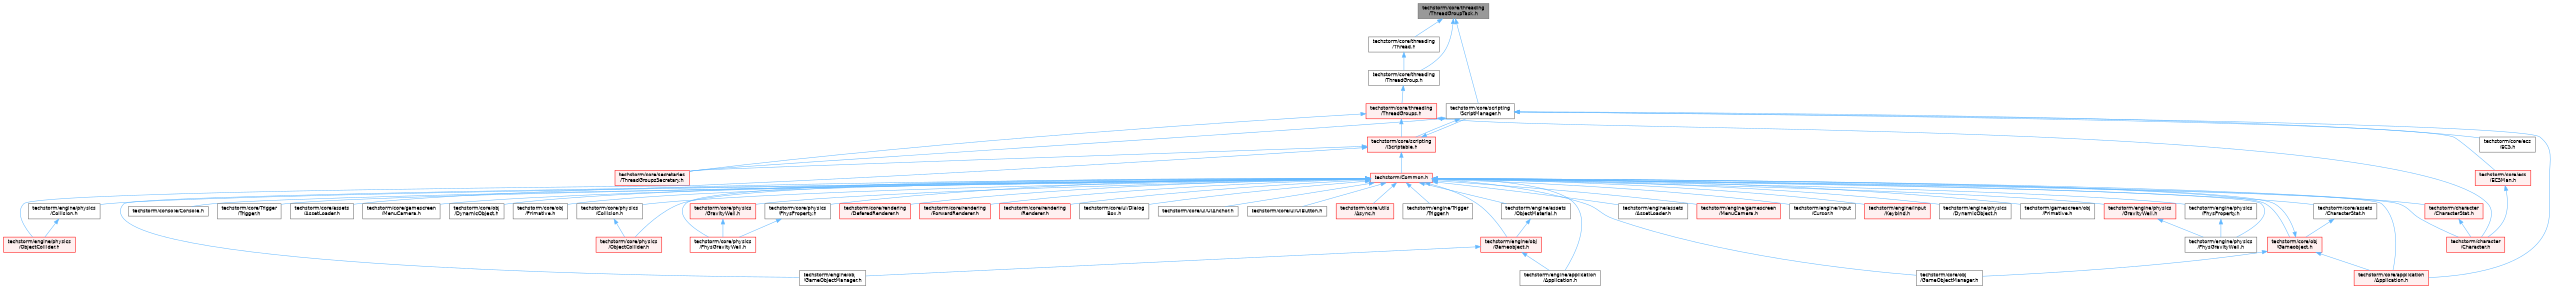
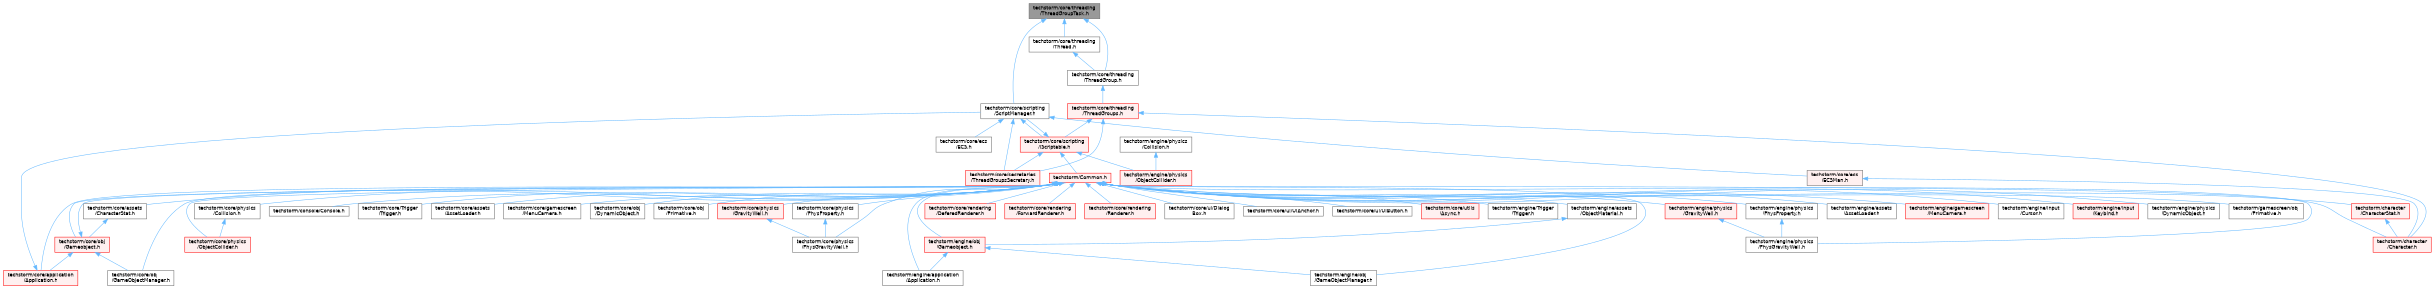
(2363, 125) -> (453, 127)
(2503, 178) -> (1835, 178)
(733, 187) -> none
(723, 245) -> (825, 245)
